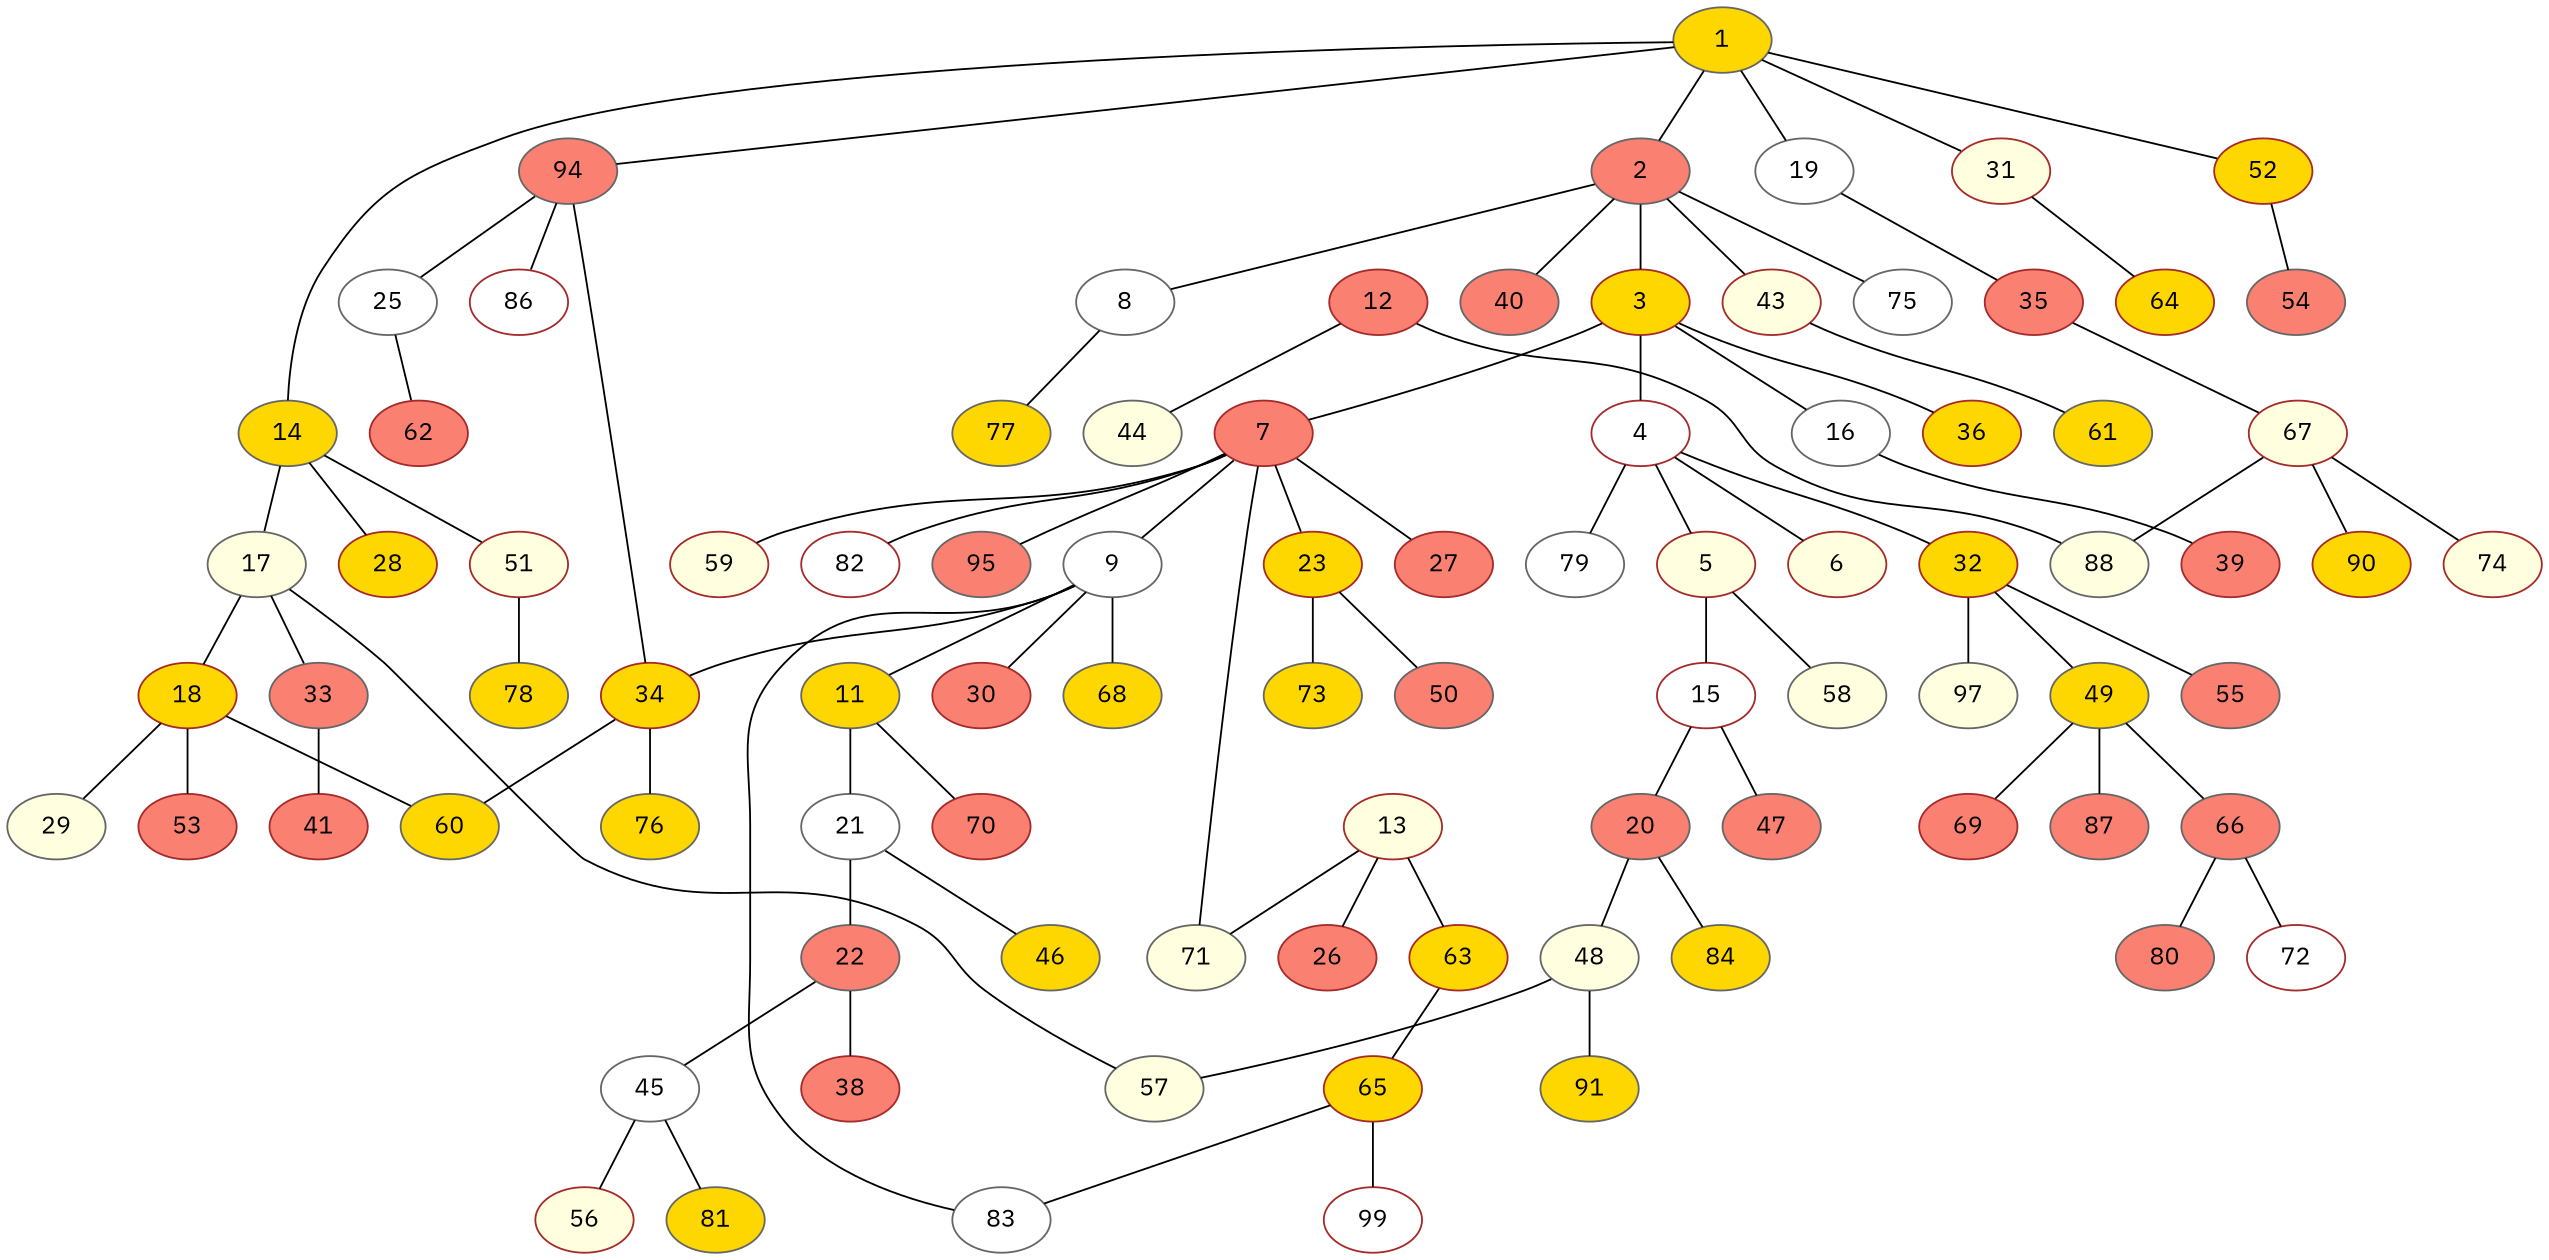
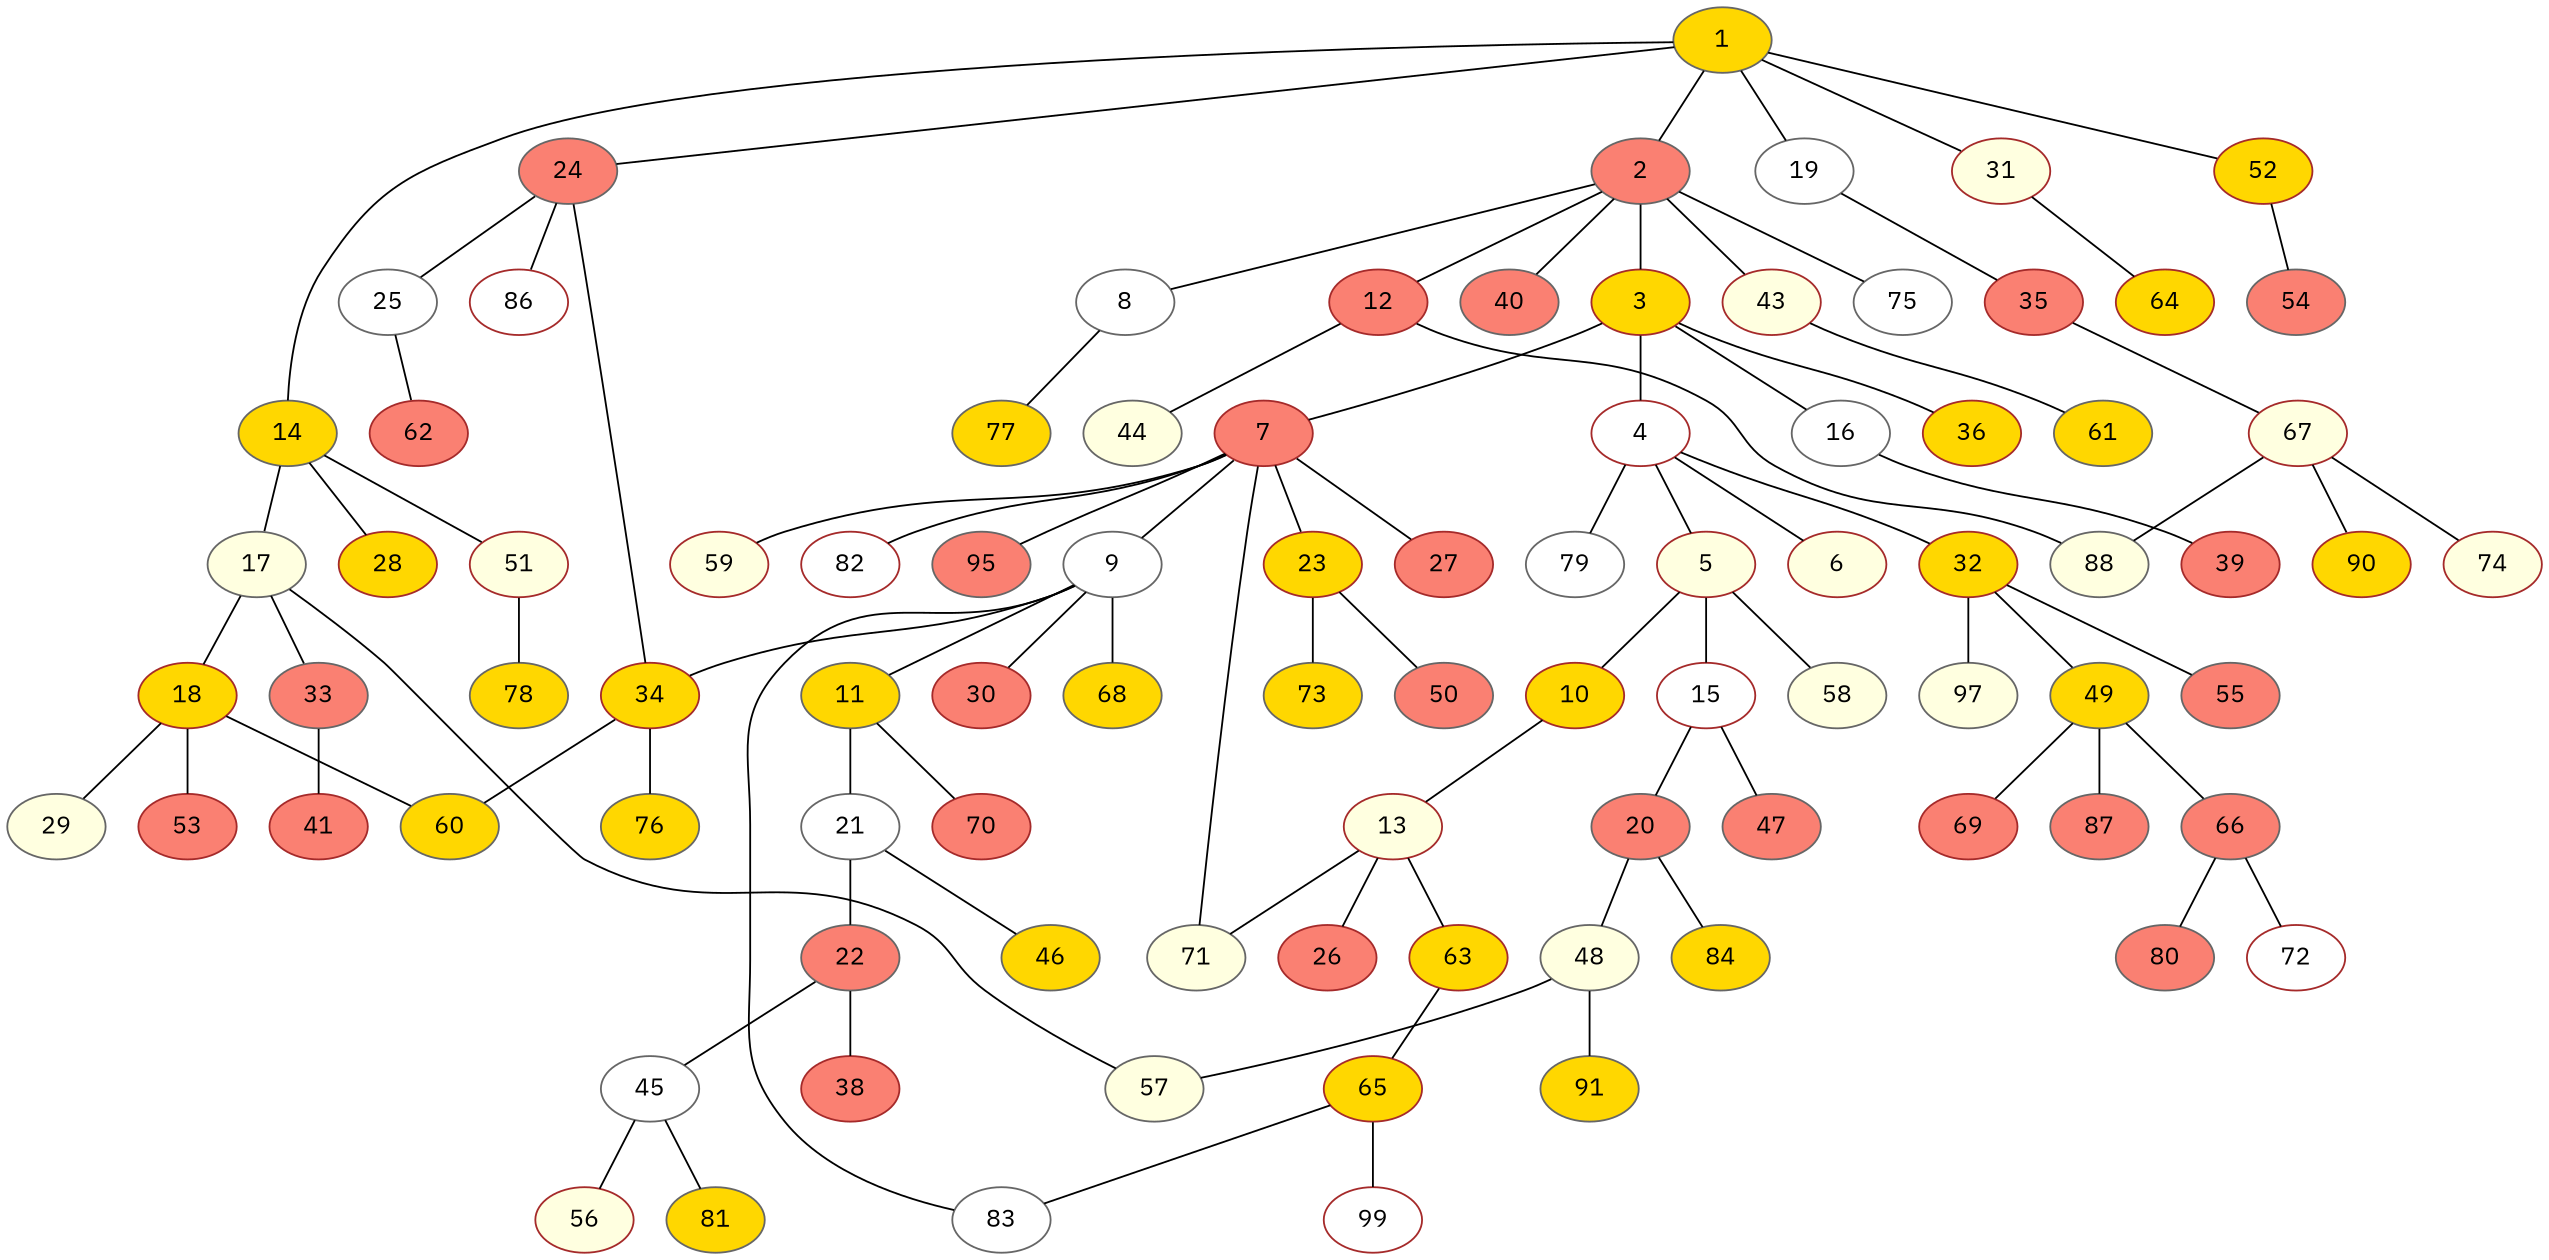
(568, 171) -> (568, 171)
none -> (1510, 237)
none -> (1575, 696)
